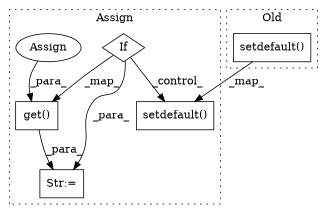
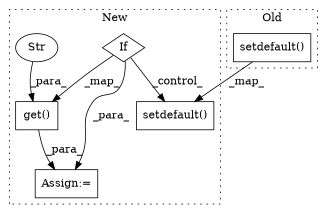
(115, 18) -> (115, 18)
(48, 48) -> (37, 48)
(62, 184) -> (66, 184)
